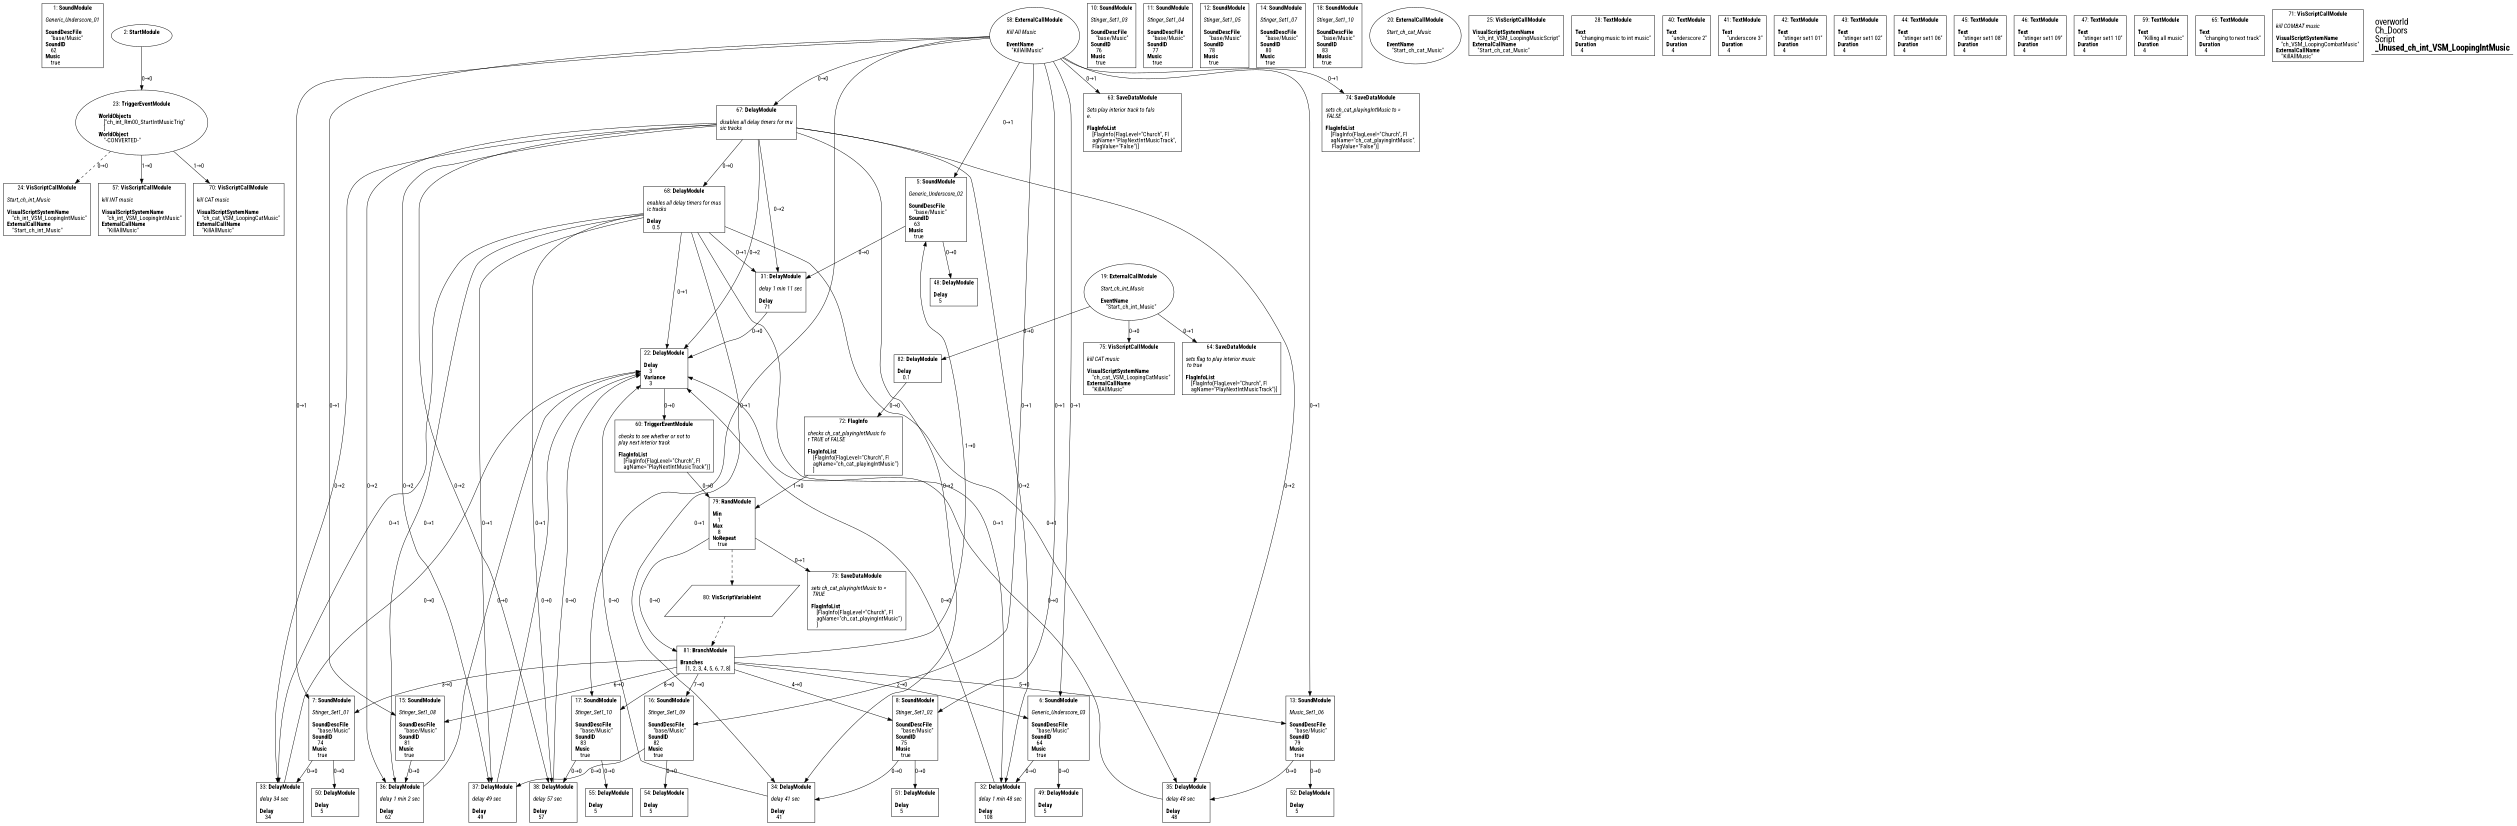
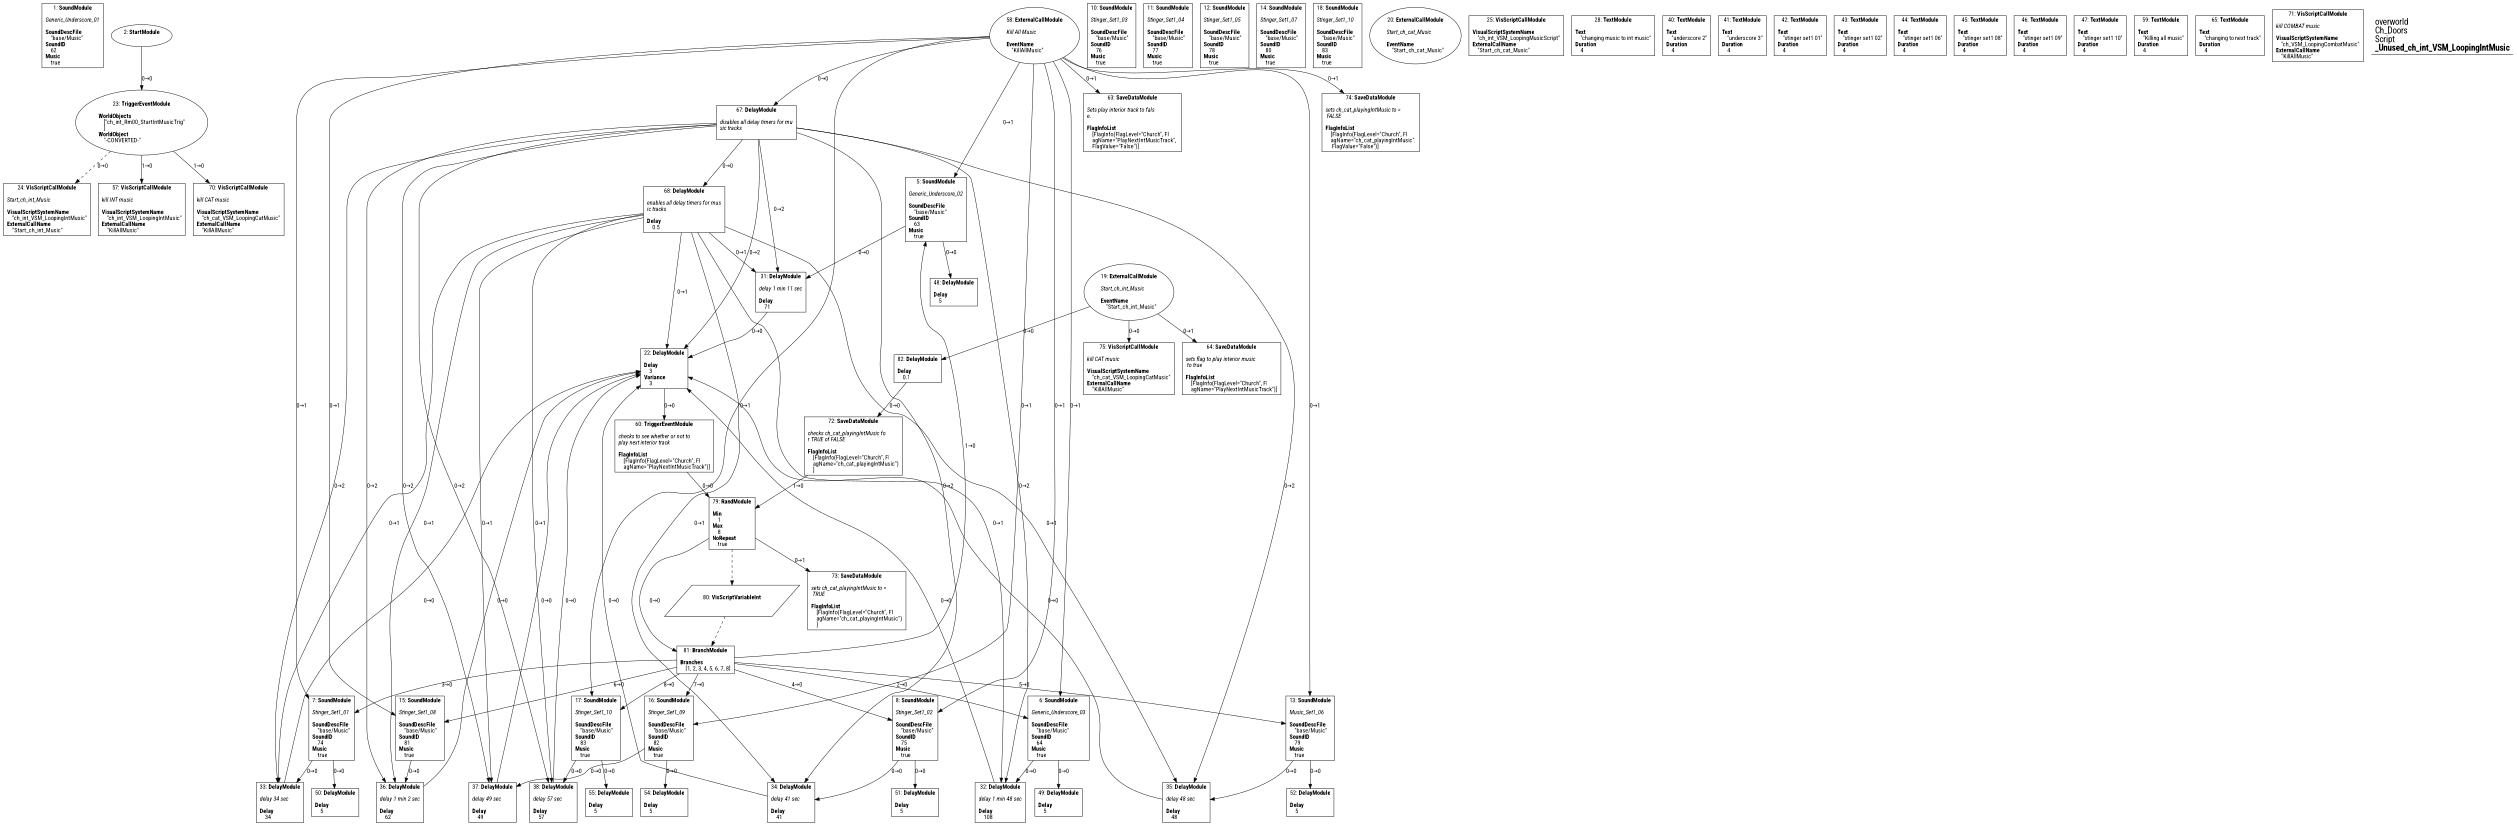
(858, 421) -> (858, 421)
